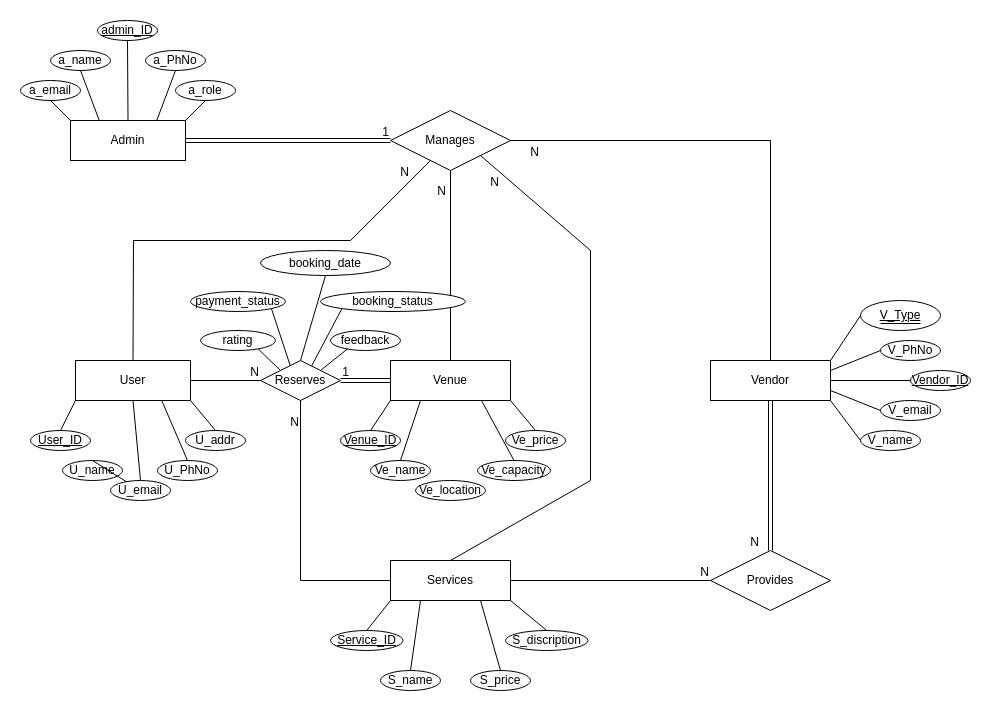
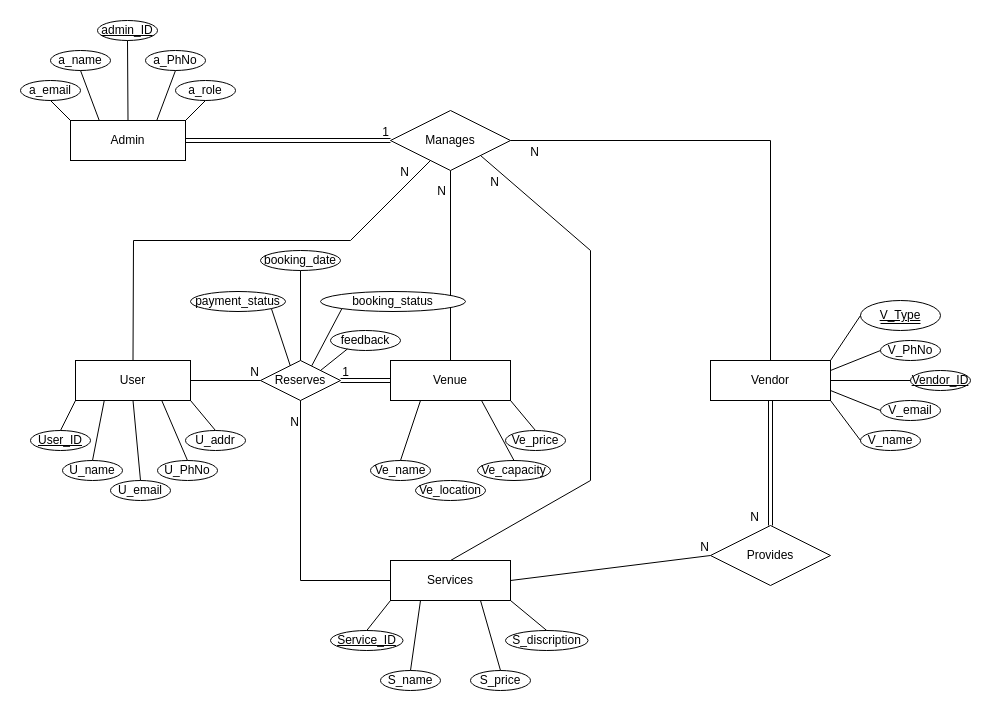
(326, 263) -> (301, 261)
(238, 341) -> none
(269, 360) -> none
(381, 416) -> none
(371, 441) -> none
(109, 471) -> (98, 431)
(771, 581) -> (771, 556)
